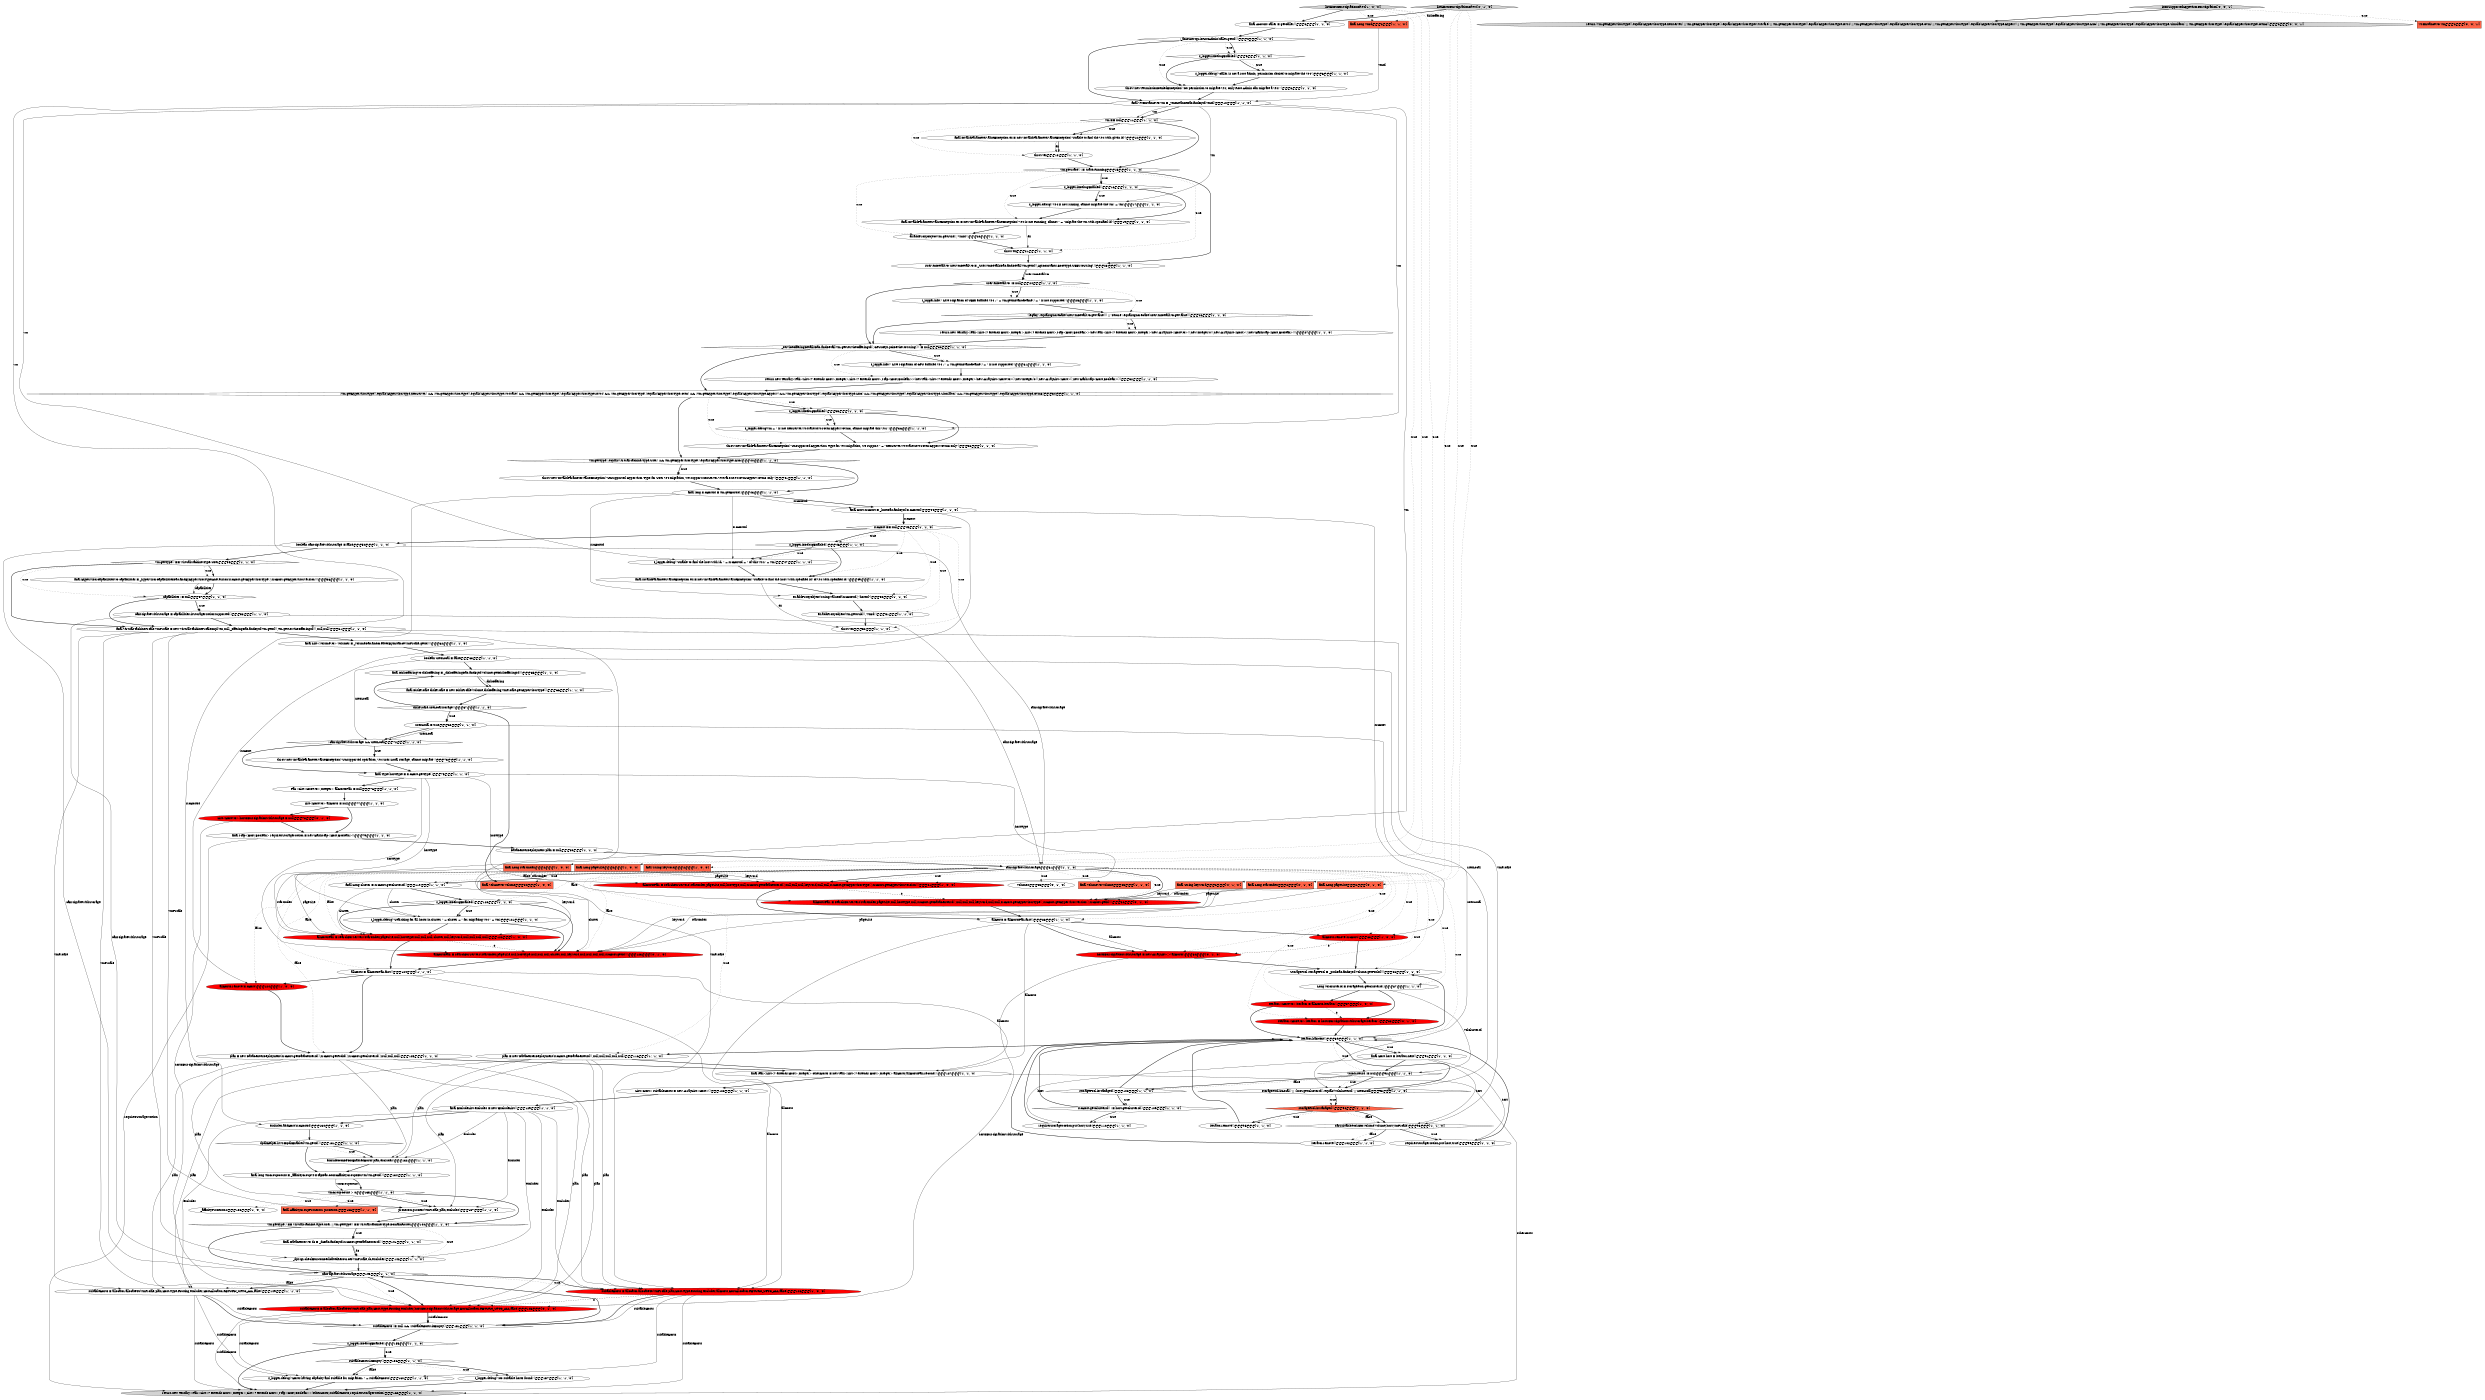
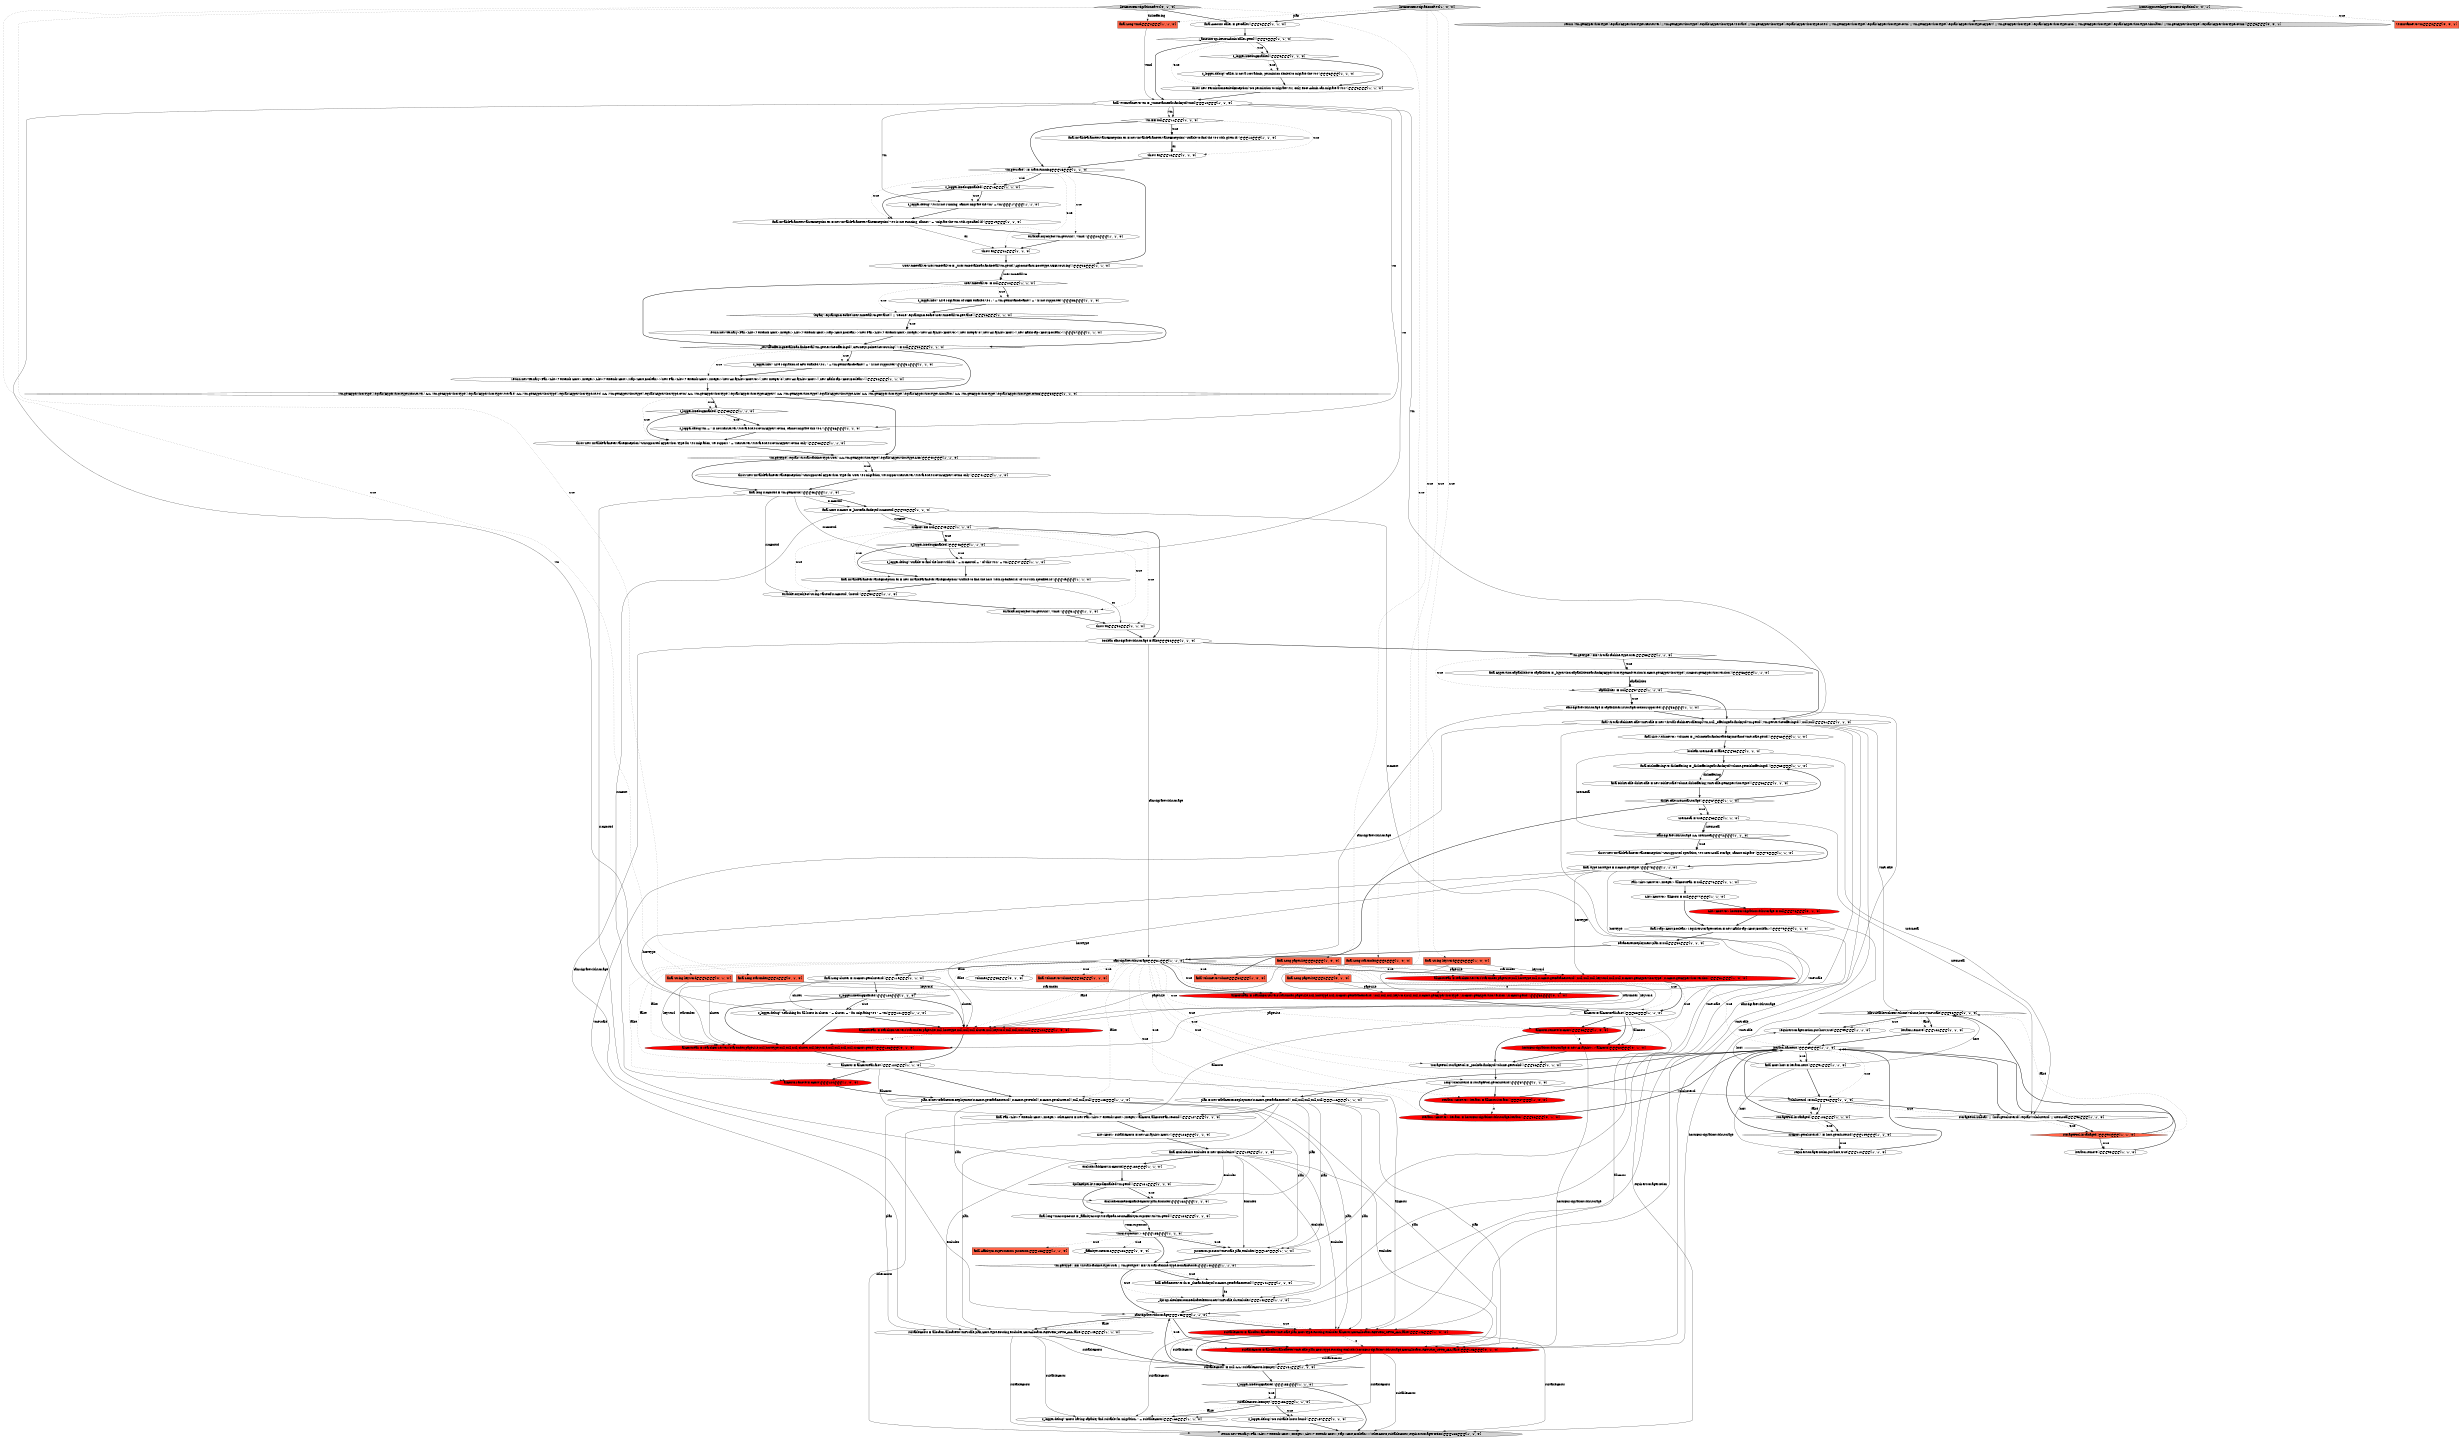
(1370, 16) -> (1296, 16)
none -> (1133, 633)
